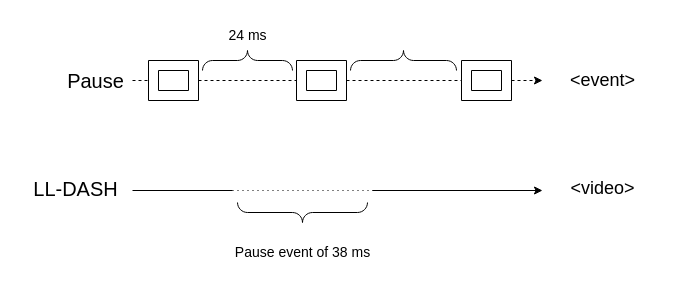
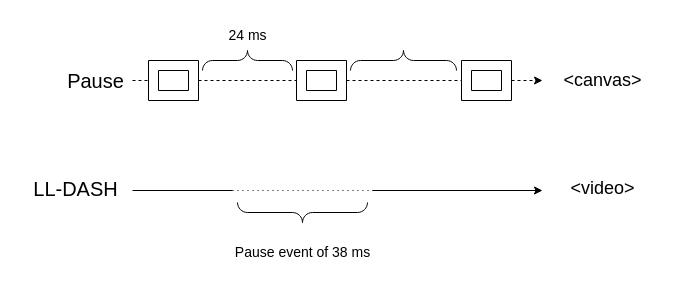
(603, 81) -> (603, 81)
